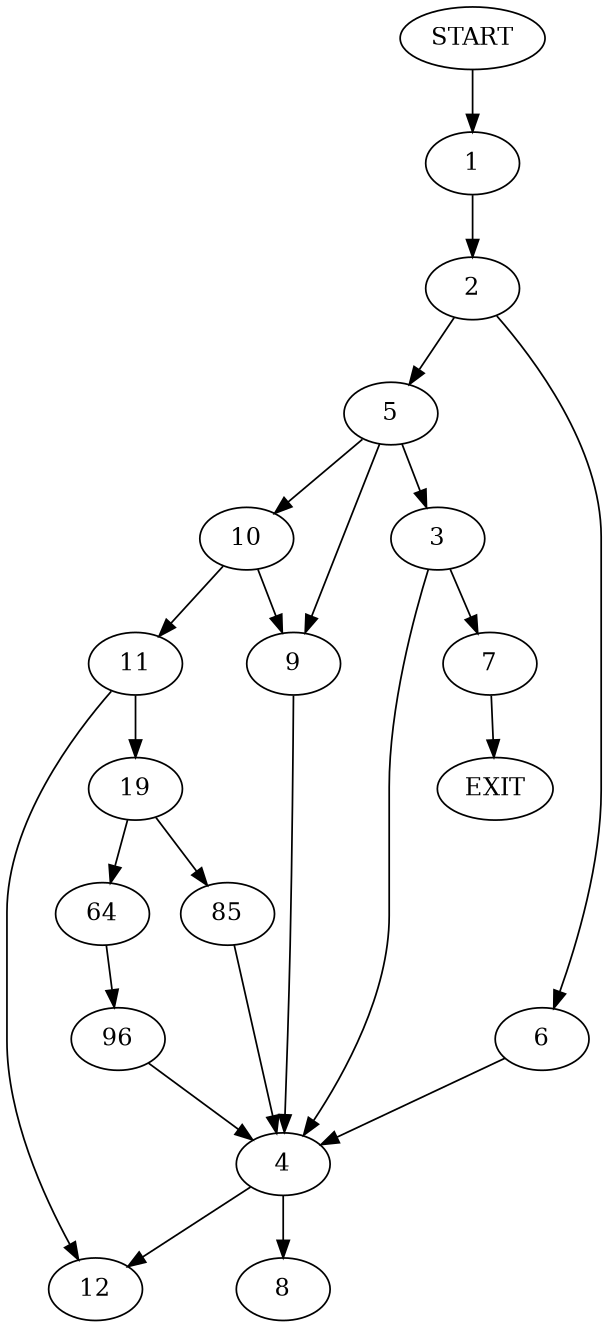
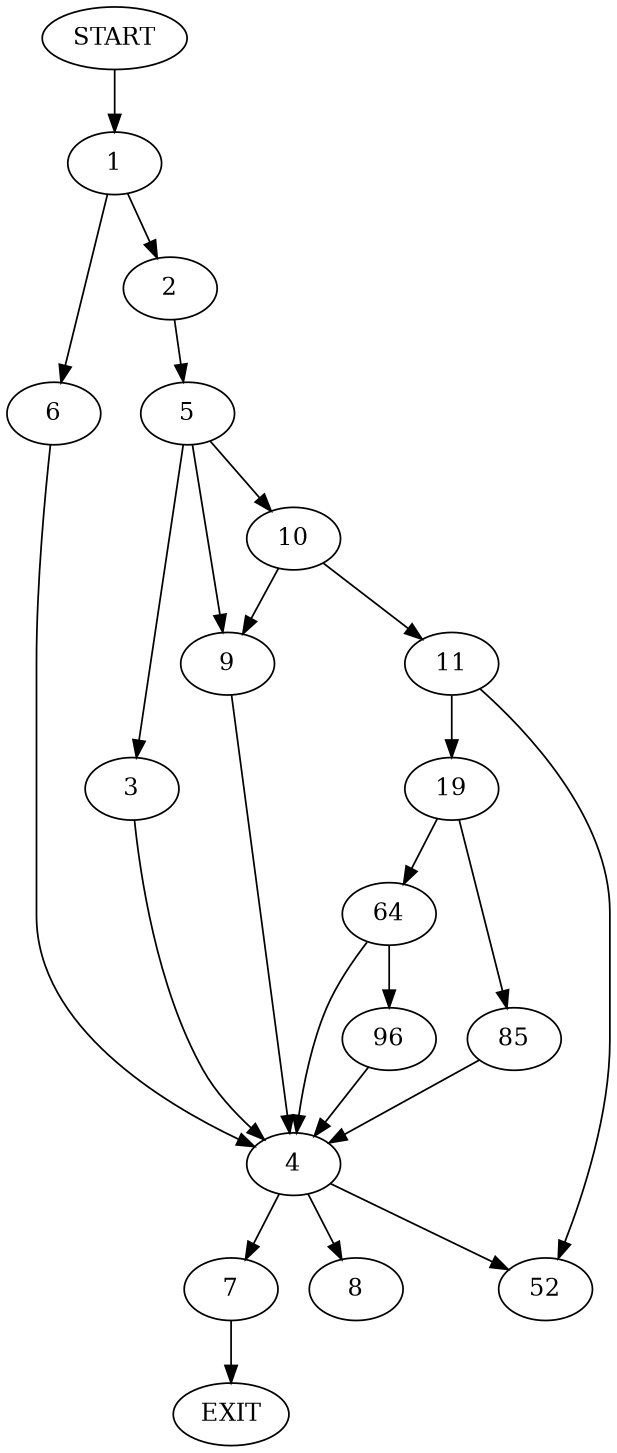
(461, 593) -> (266, 1219)
(601, 642) -> (86, 280)
none -> (321, 1024)
(96, 1289) -> (546, 1289)
